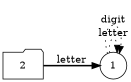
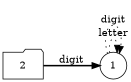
(72, 60) -> (72, 60)
